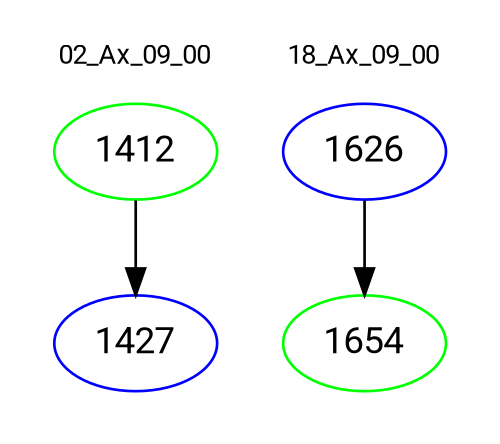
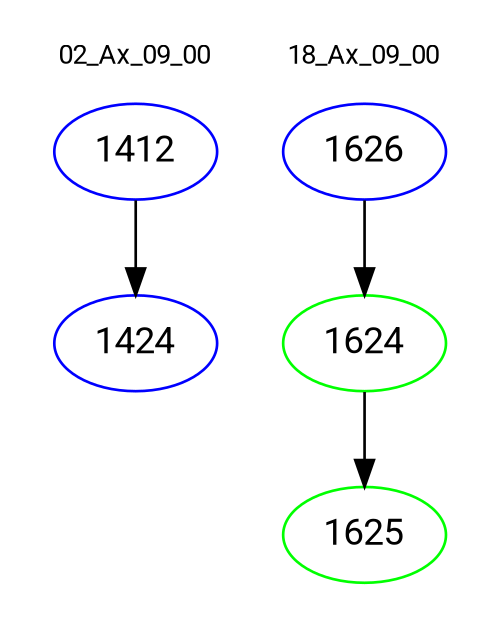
(136, 152) -> (136, 152)
(136, 343) -> (136, 343)
(365, 343) -> (365, 343)
none -> (365, 535)
